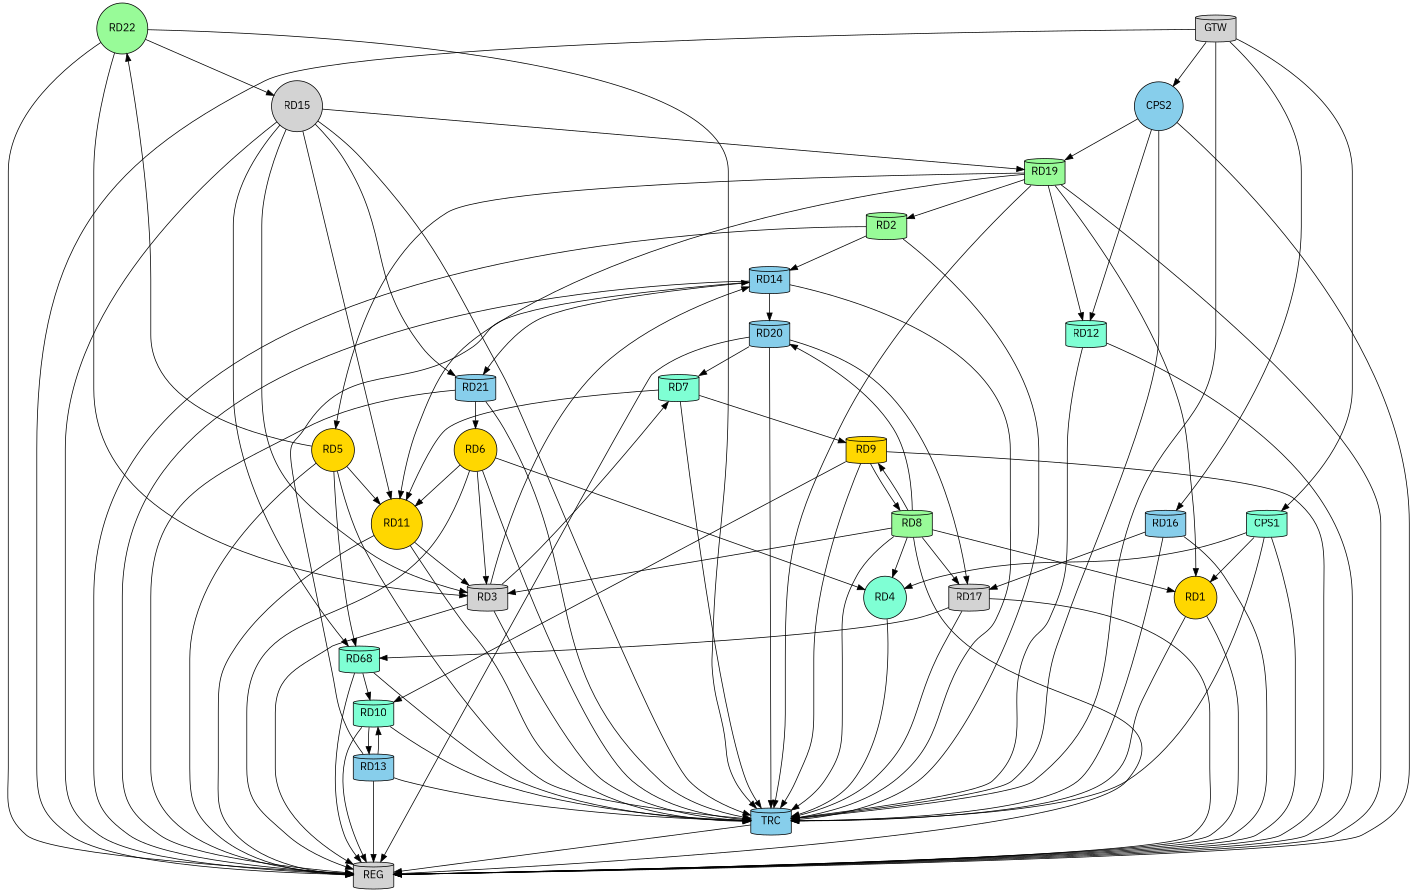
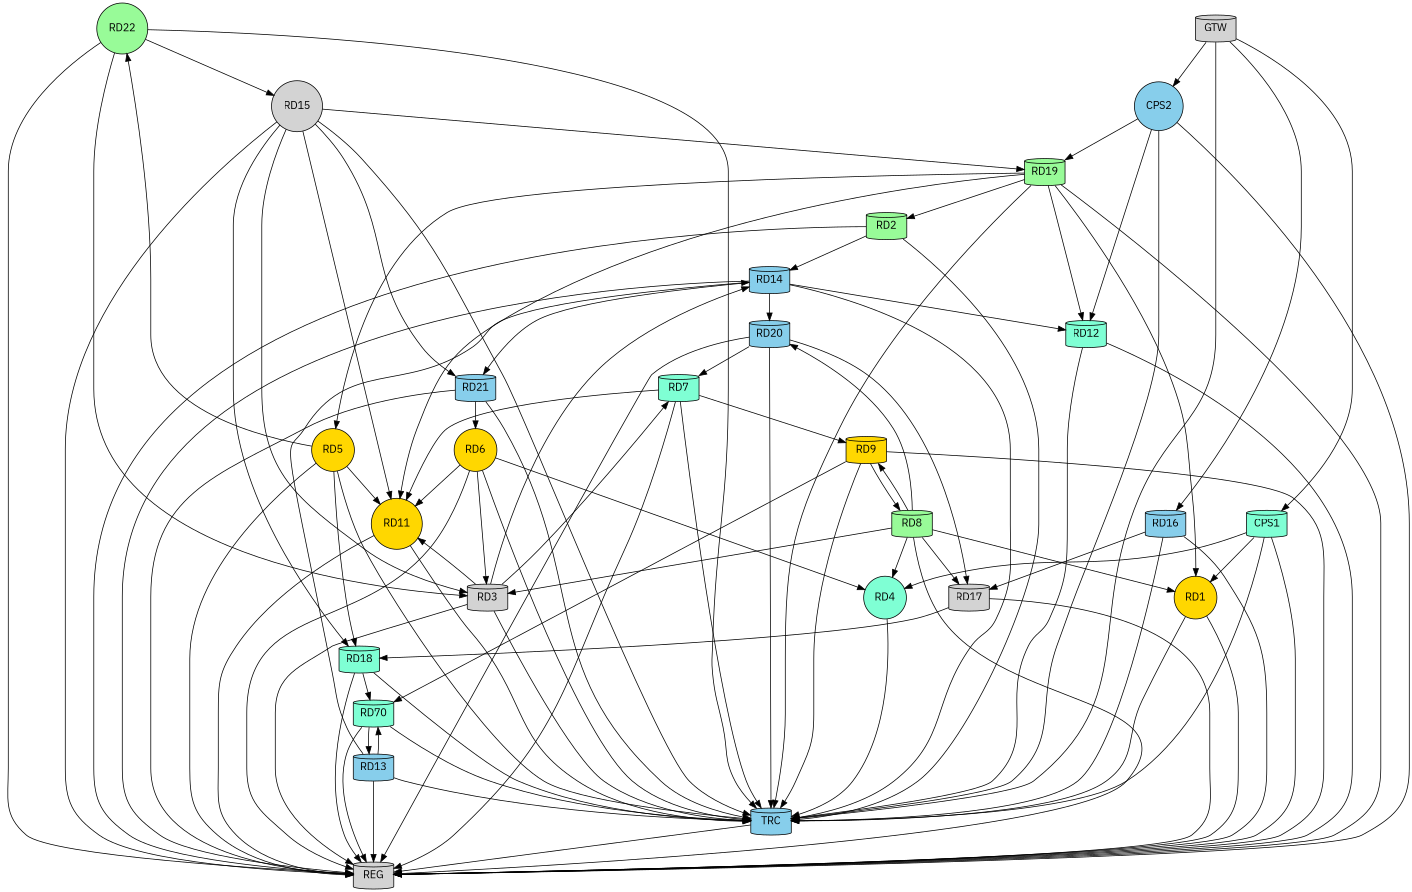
(175, 135) -> (572, 673)
none -> (931, 308)
(438, 562) -> (450, 563)
(359, 660) -> (359, 660)
(842, 670) -> none
(374, 714) -> (374, 714)
(906, 737) -> none
